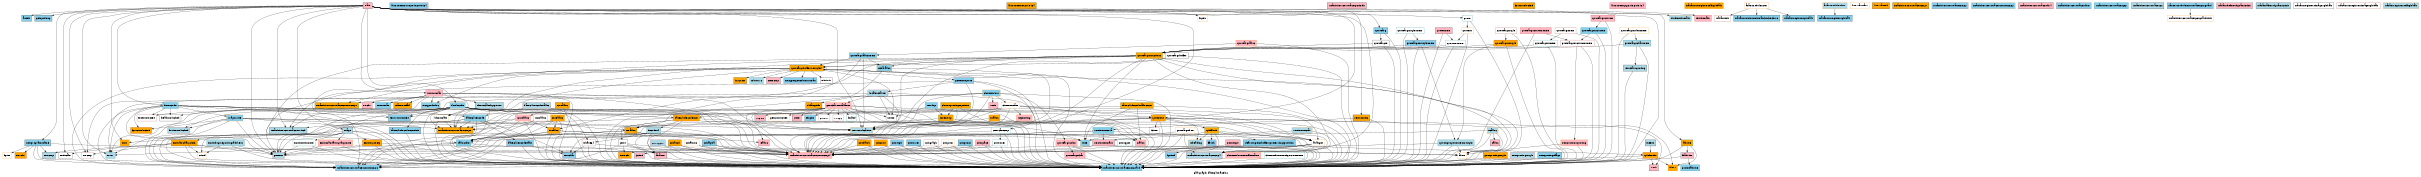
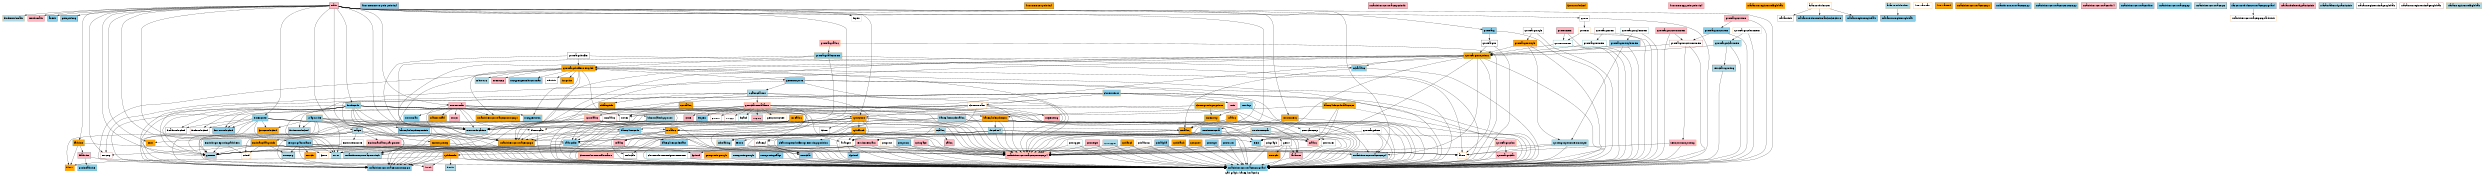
(198, 111) -> none
(387, 124) -> (619, 151)
(1650, 148) -> (451, 161)
(1499, 149) -> (884, 151)
